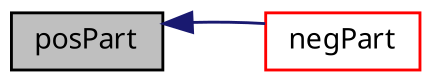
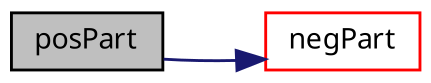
(229, 22) -> (200, 61)
